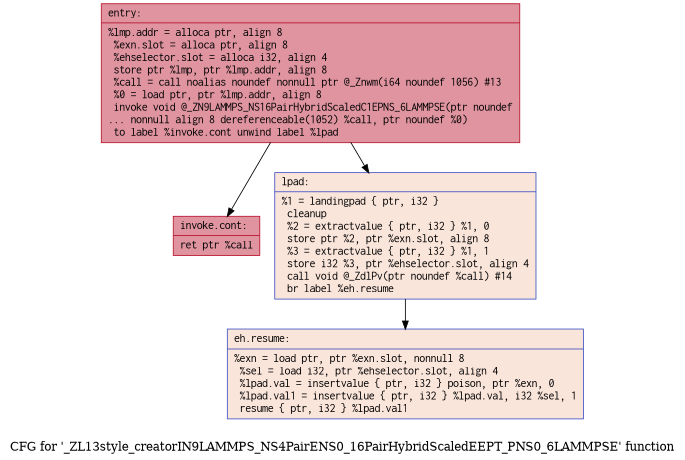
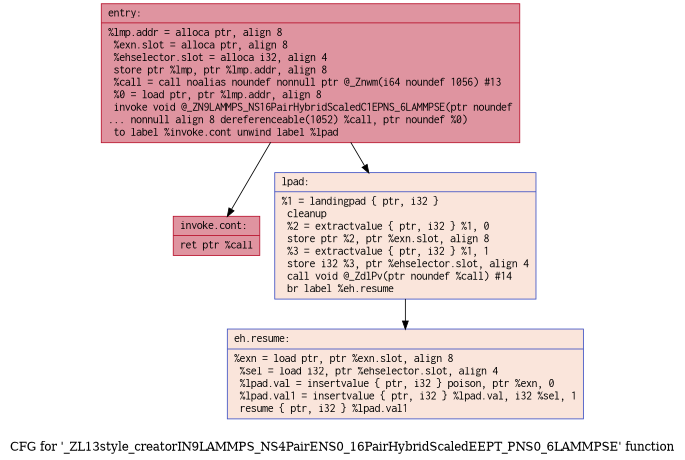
(349, 359) -> (344, 359)
